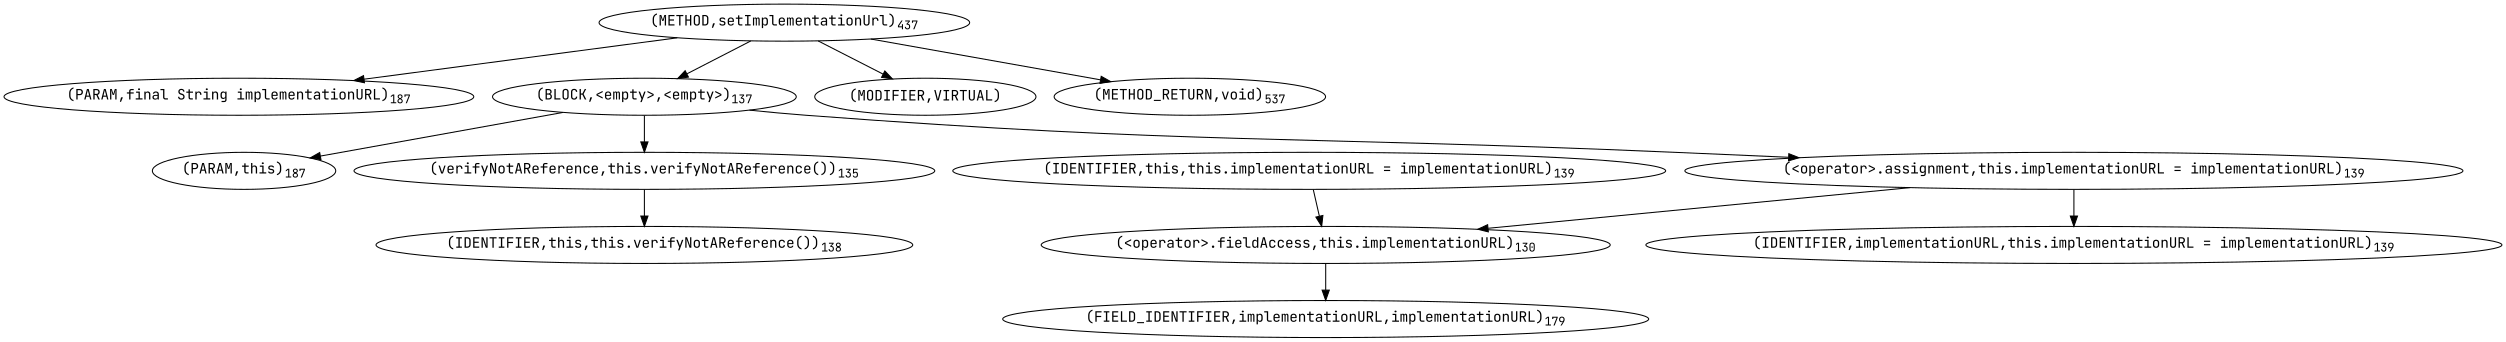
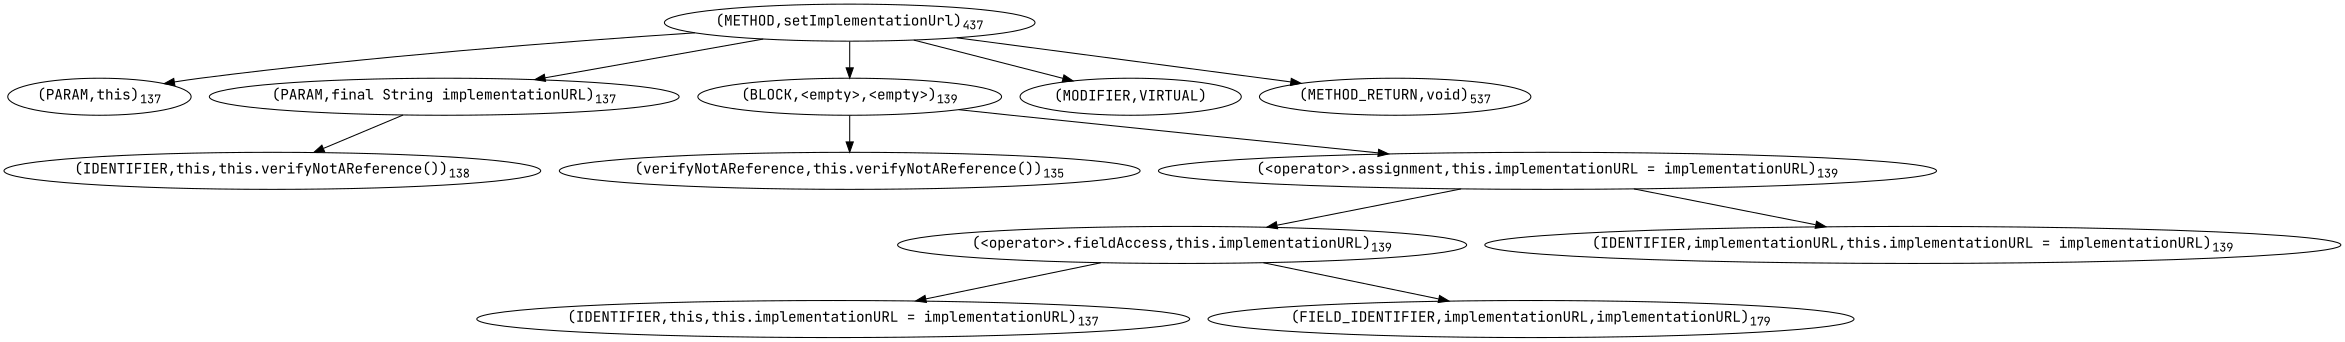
(400, 95) -> (606, 95)
(742, 95) -> (947, 95)
(442, 134) -> (434, 53)
(296, 169) -> (151, 95)
(1564, 169) -> (1088, 317)
(644, 203) -> (363, 132)
(1316, 203) -> (1013, 281)
(1525, 243) -> (1382, 243)
